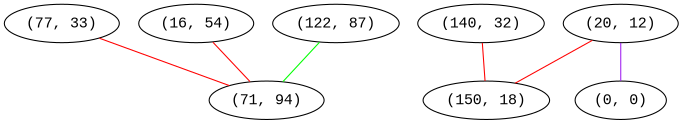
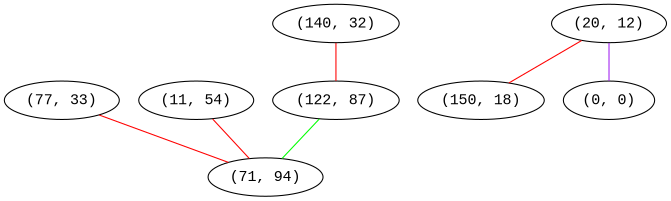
(196, 23) -> (196, 100)
(484, 62) -> (336, 62)
